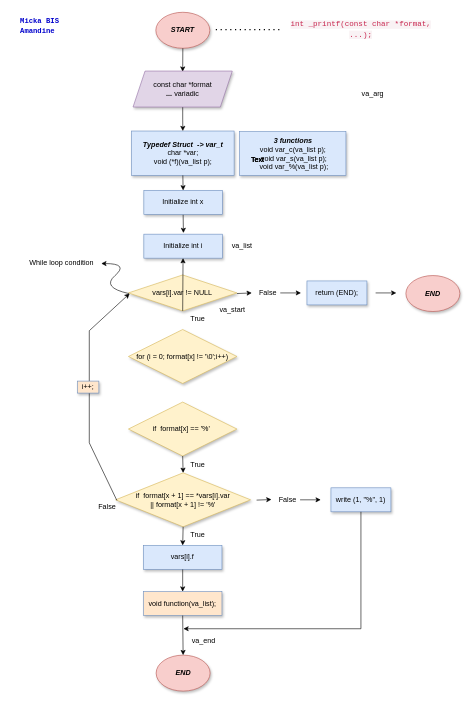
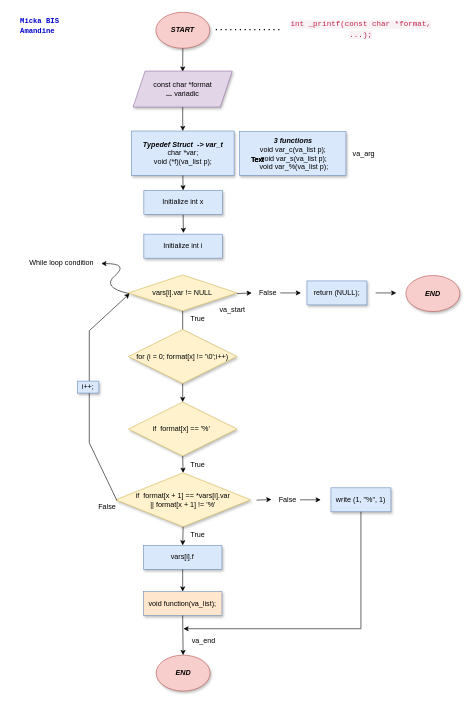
(373, 94) -> (364, 154)
(242, 246) -> none
(337, 293) -> (337, 293)
(183, 308) -> (183, 396)
(88, 387) -> (88, 387)
